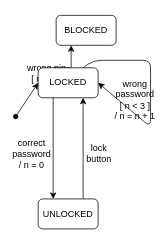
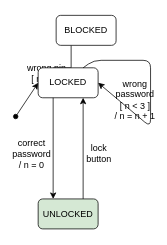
(71, 52) -> (71, 49)
(68, 214) -> (68, 214)
